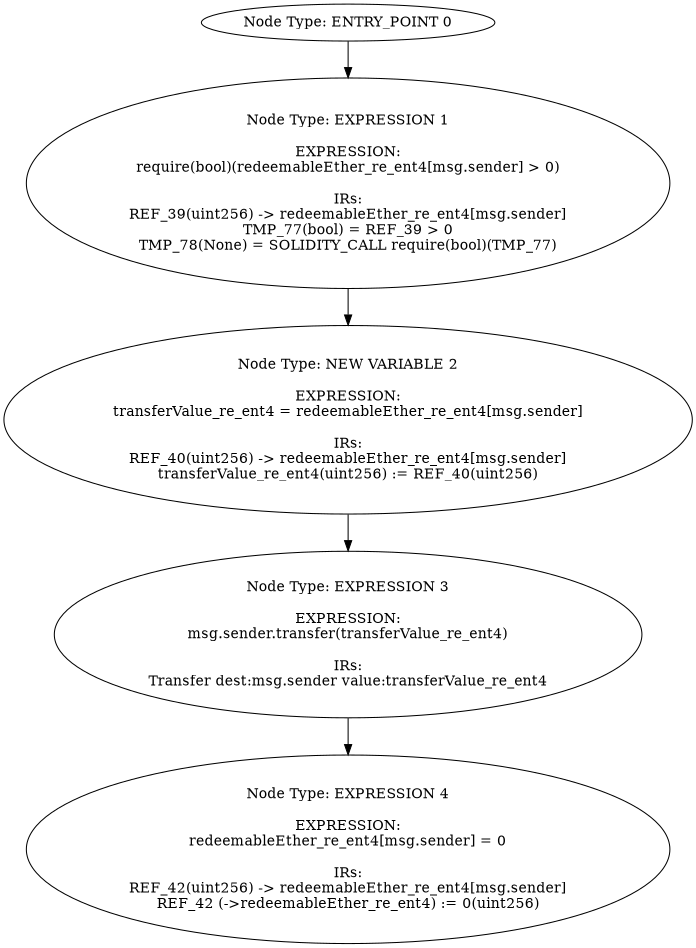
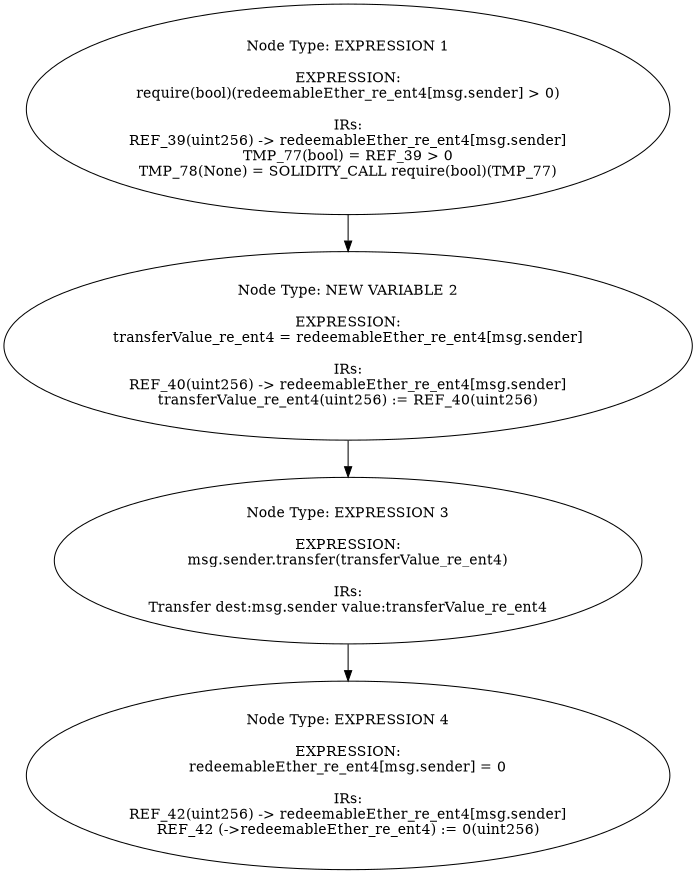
(348, 23) -> none
